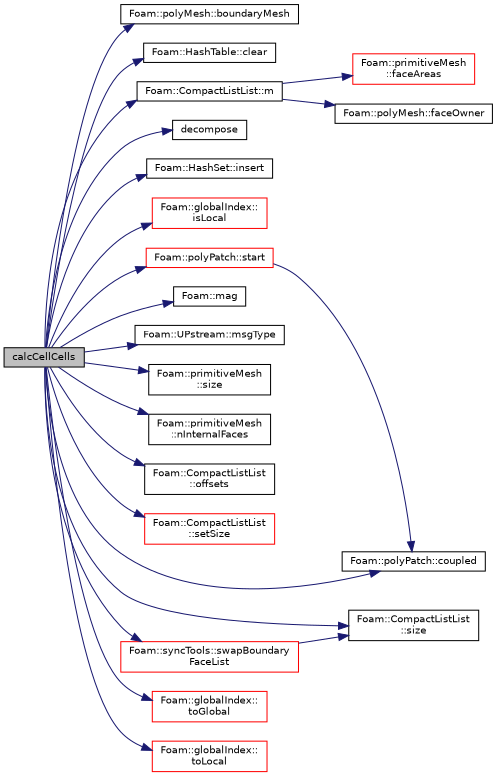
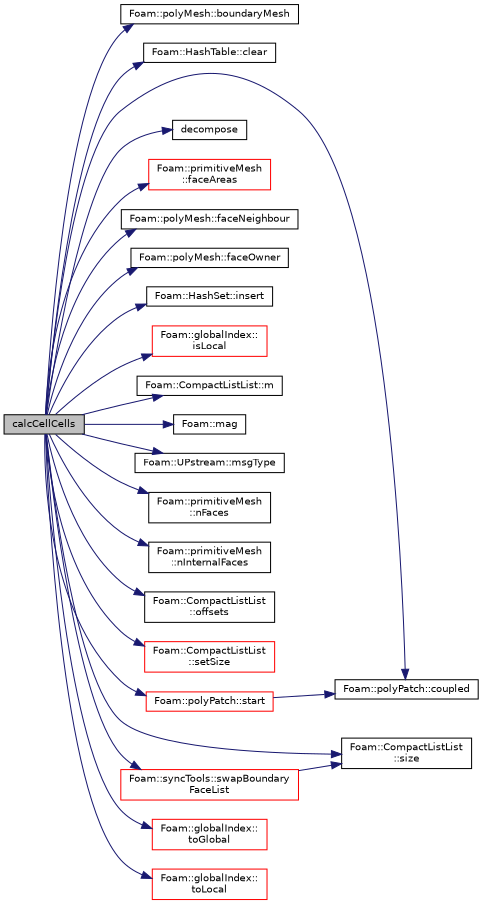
(312, 80) -> (86, 249)
(304, 102) -> (75, 336)
none -> (210, 219)
(210, 380) -> (210, 508)
